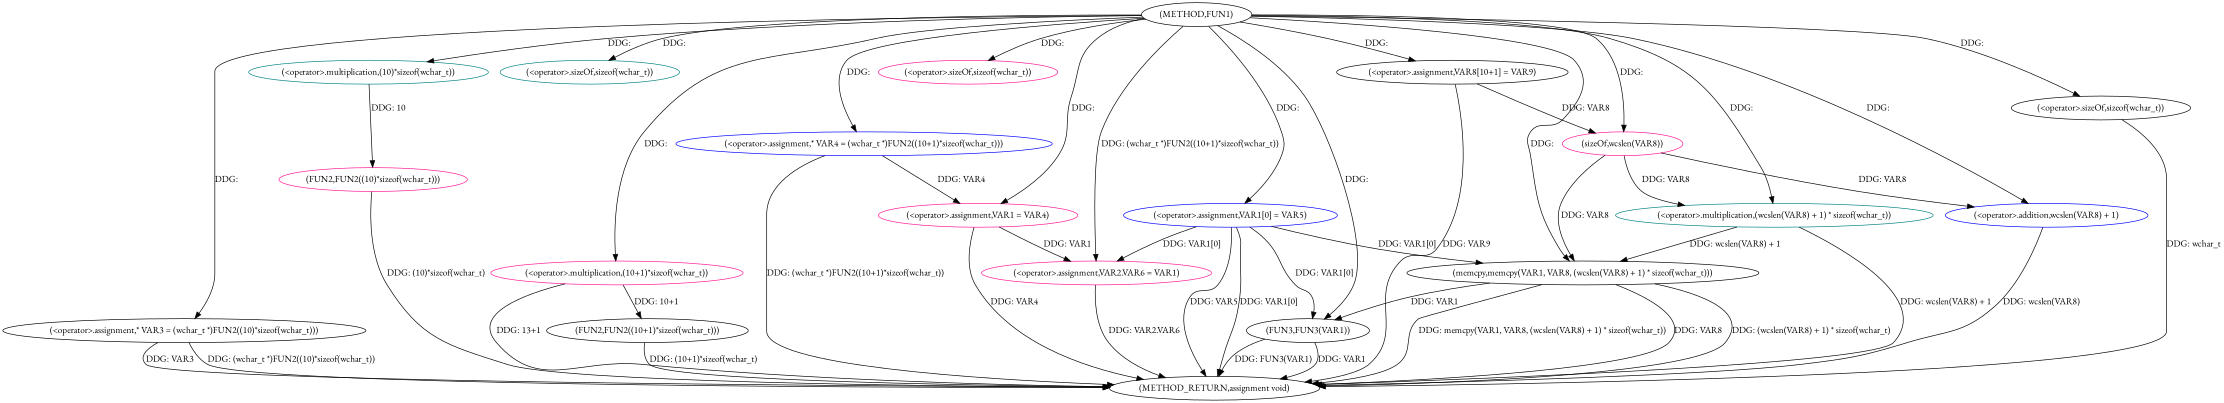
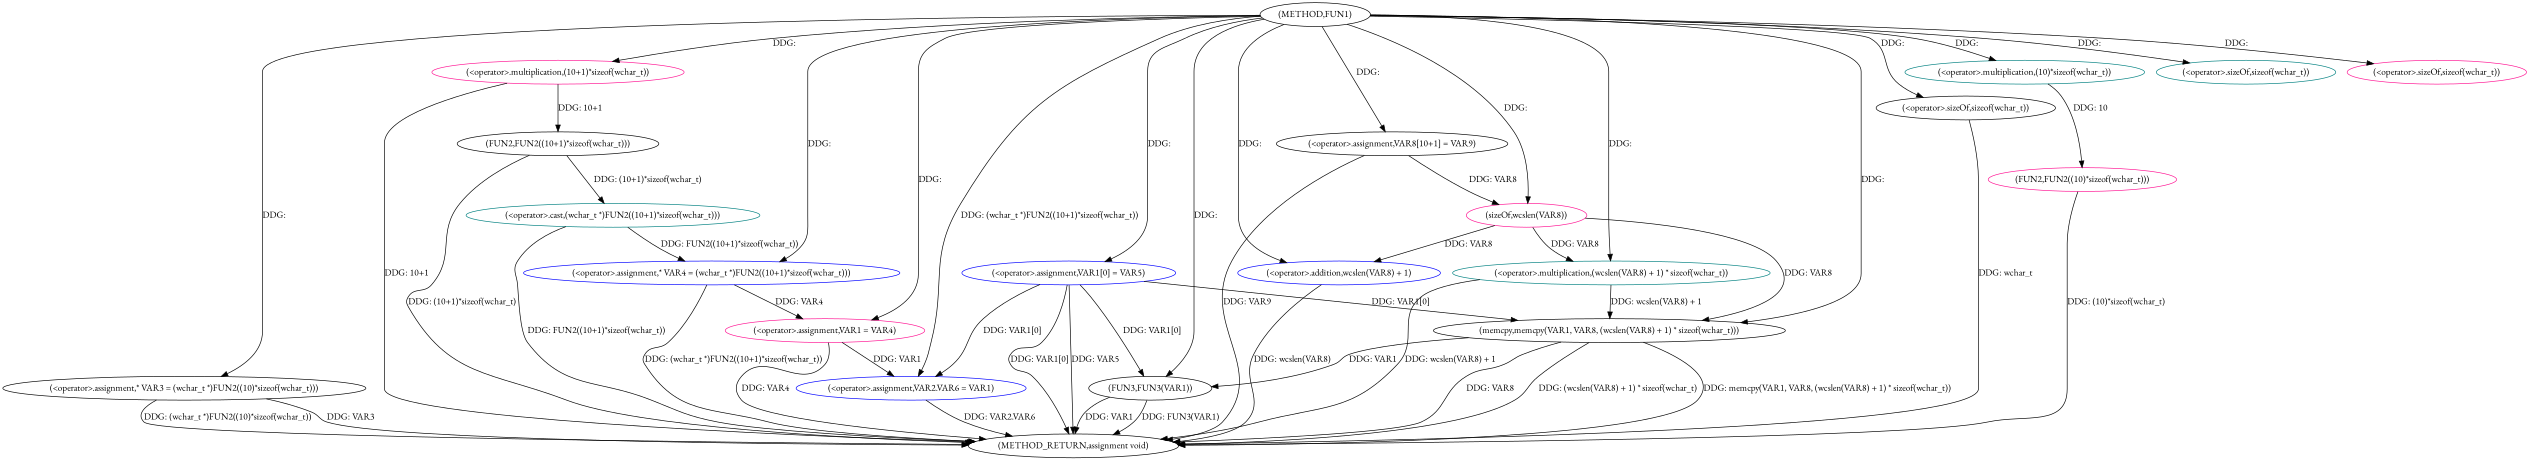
none -> (613, 215)
(1097, 273) -> (911, 388)
(519, 331) -> (407, 273)
